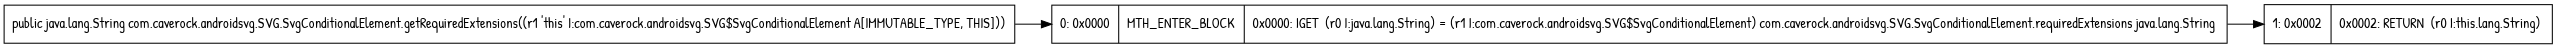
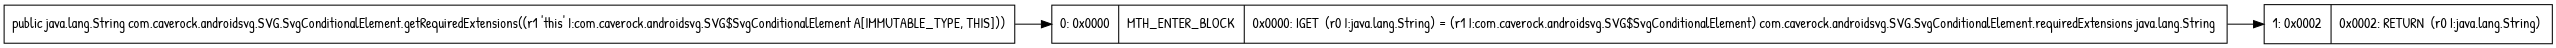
(2442, 24) -> (2442, 24)
